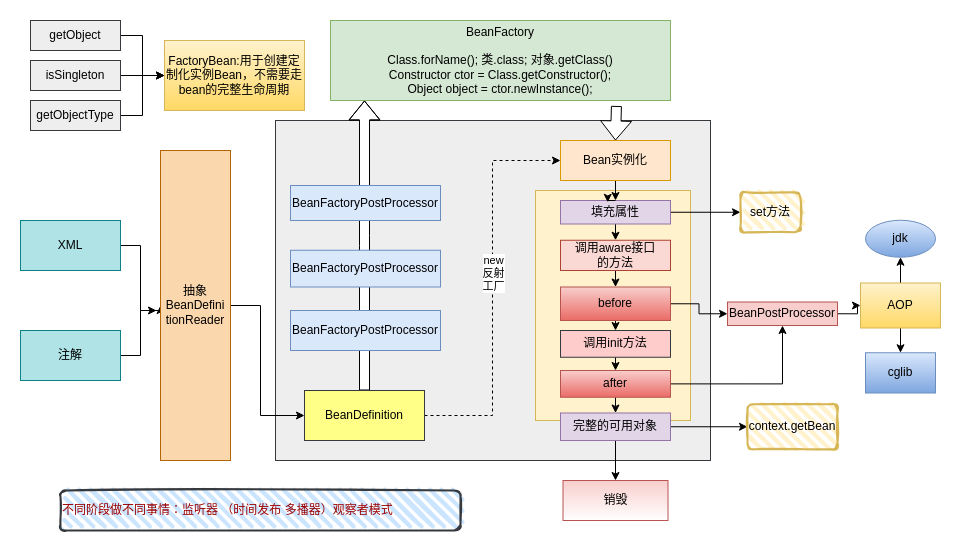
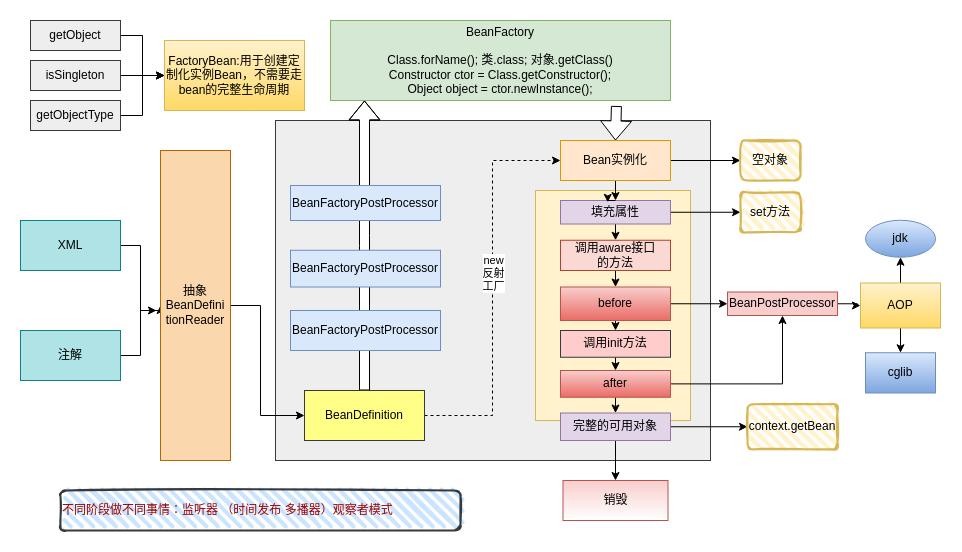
none -> (702, 161)
none -> (771, 161)
(783, 314) -> (783, 304)
